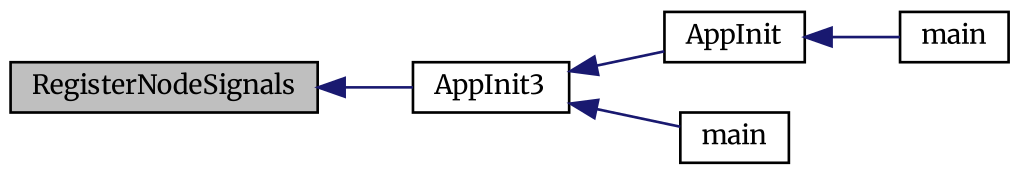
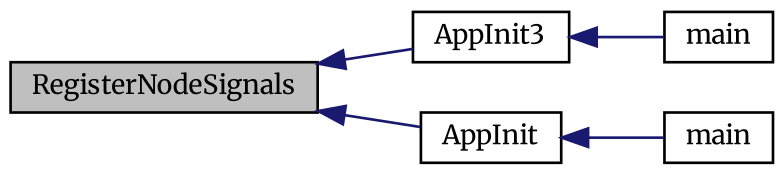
(630, 58) -> (383, 121)
